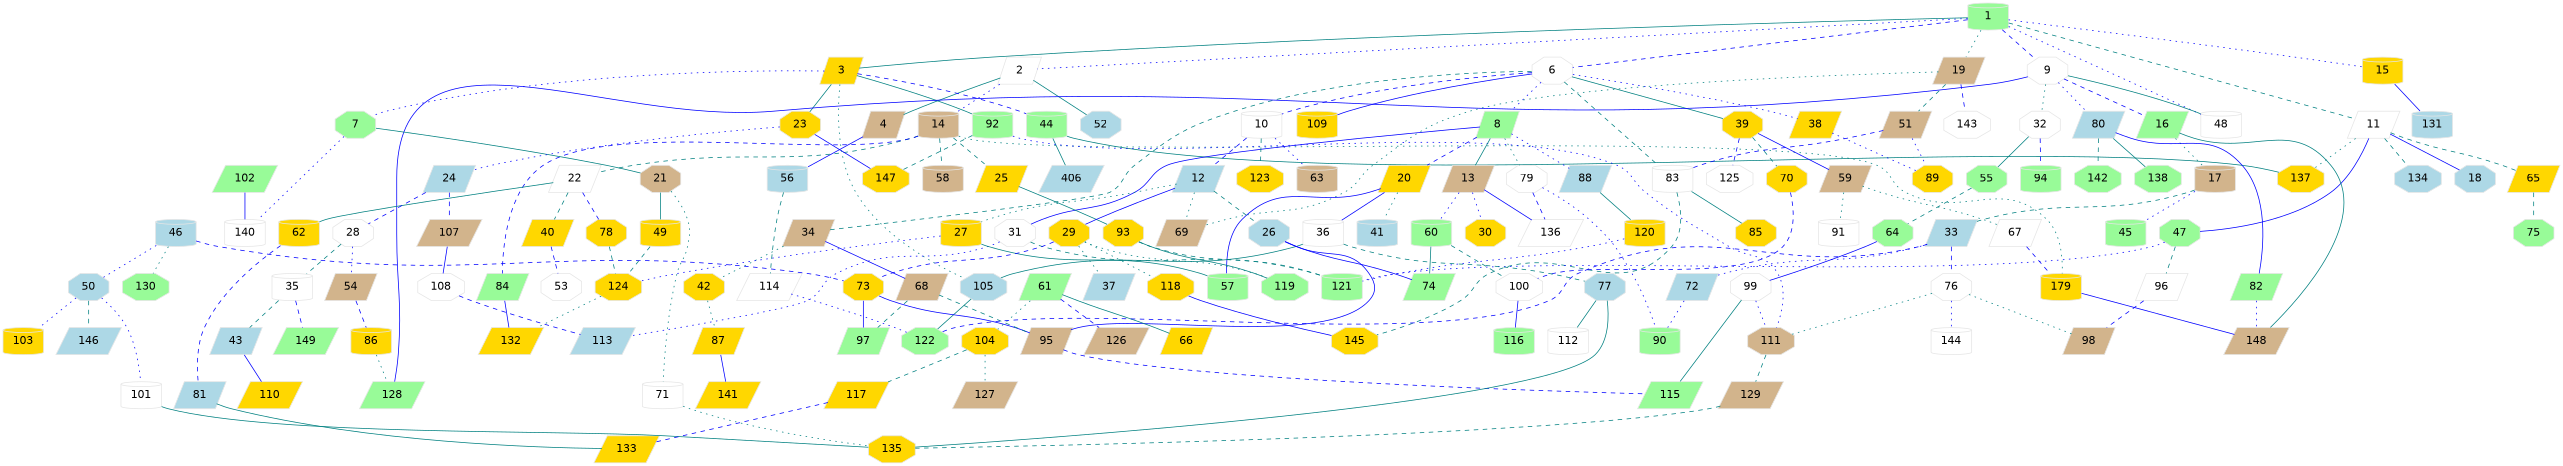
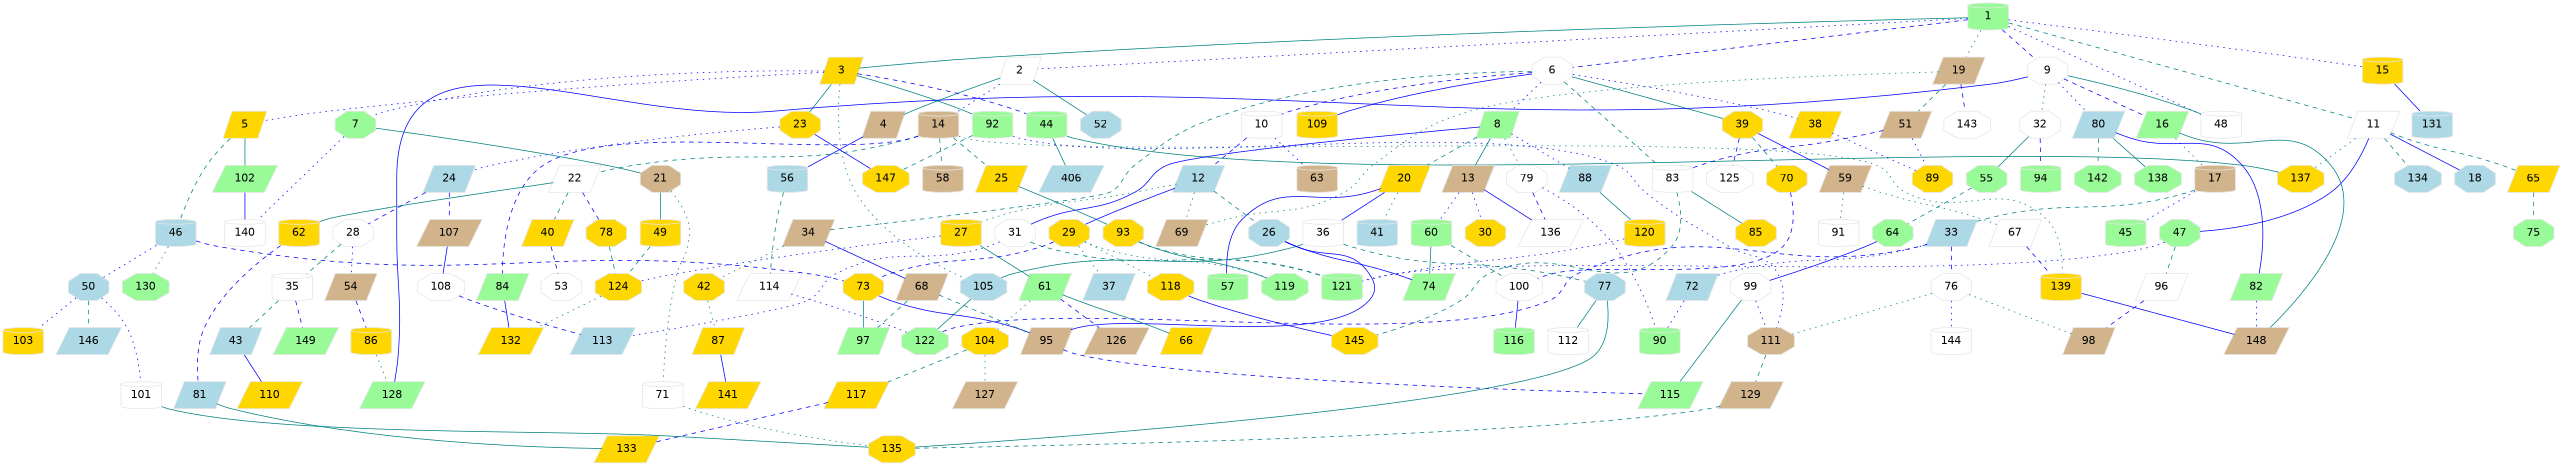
none -> (245, 125)
(1452, 151) -> (1452, 151)
(1260, 179) -> none
(1060, 259) -> (1005, 261)
(2061, 287) -> (2061, 287)
(863, 311) -> (863, 311)
